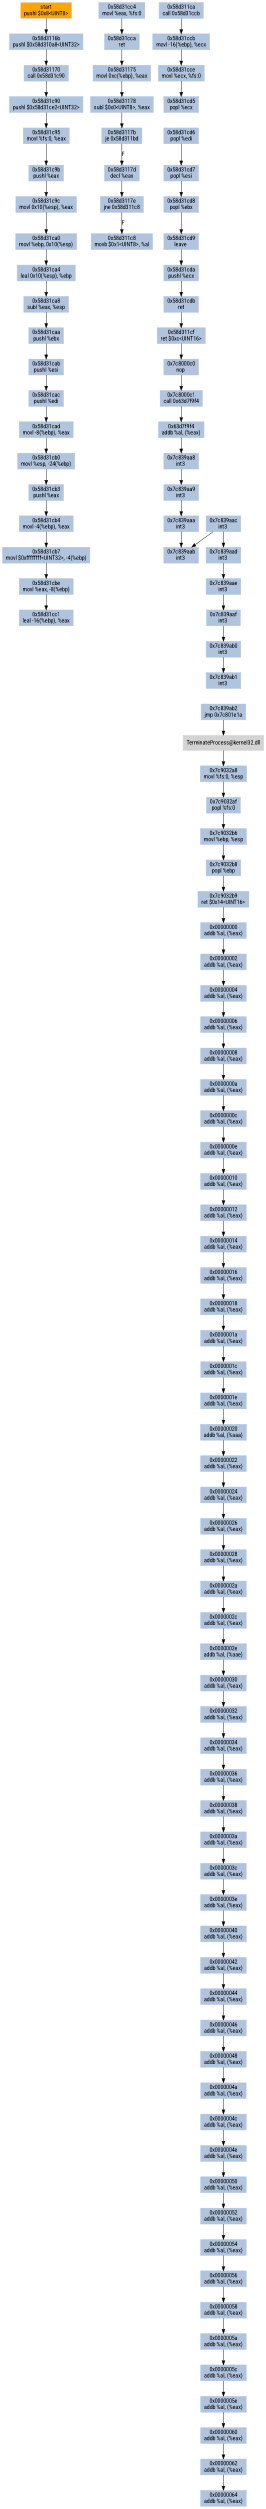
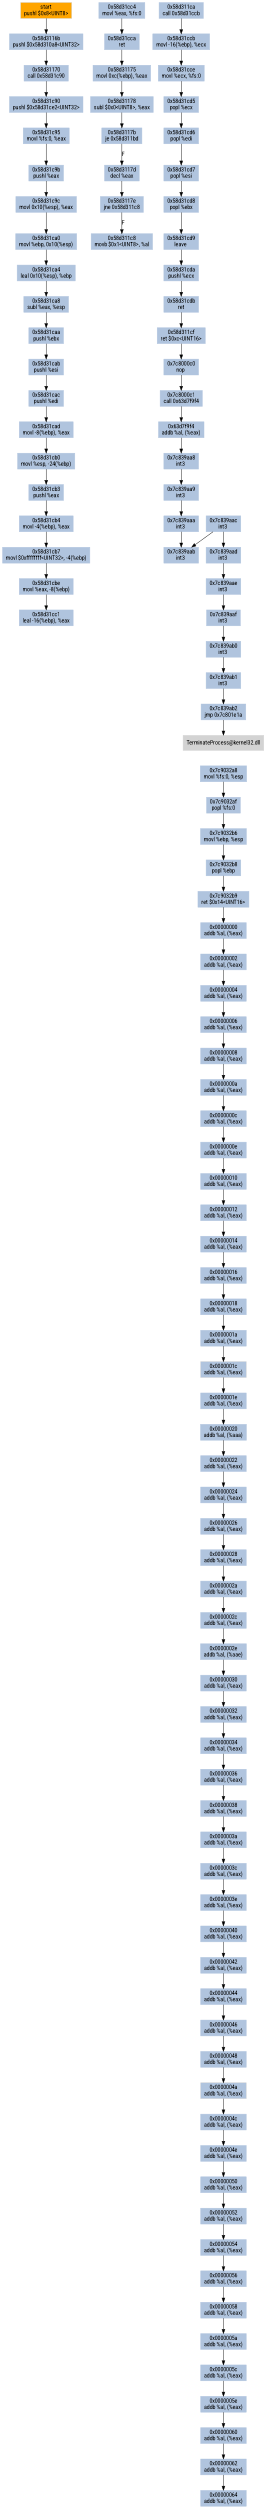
none -> (181, 118)
none -> (223, 694)
(223, 756) -> none
